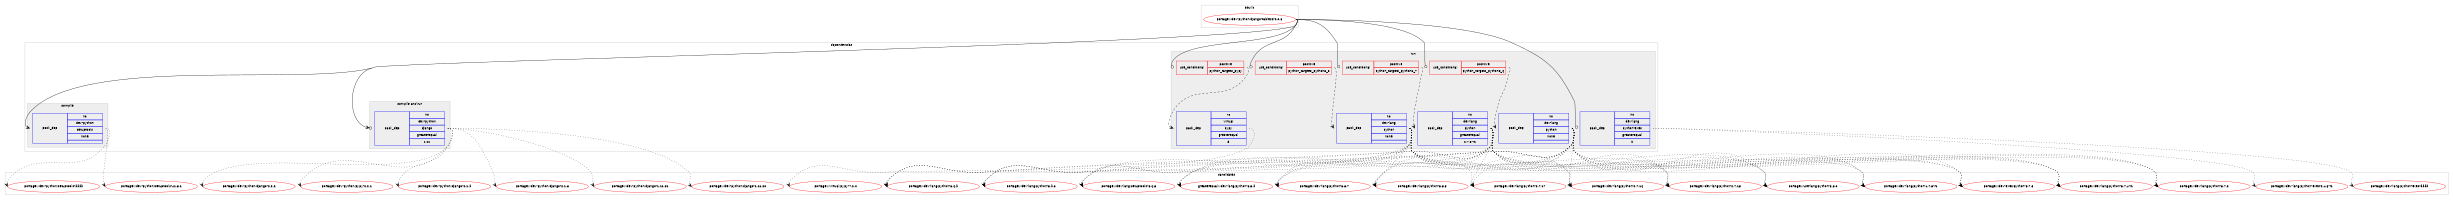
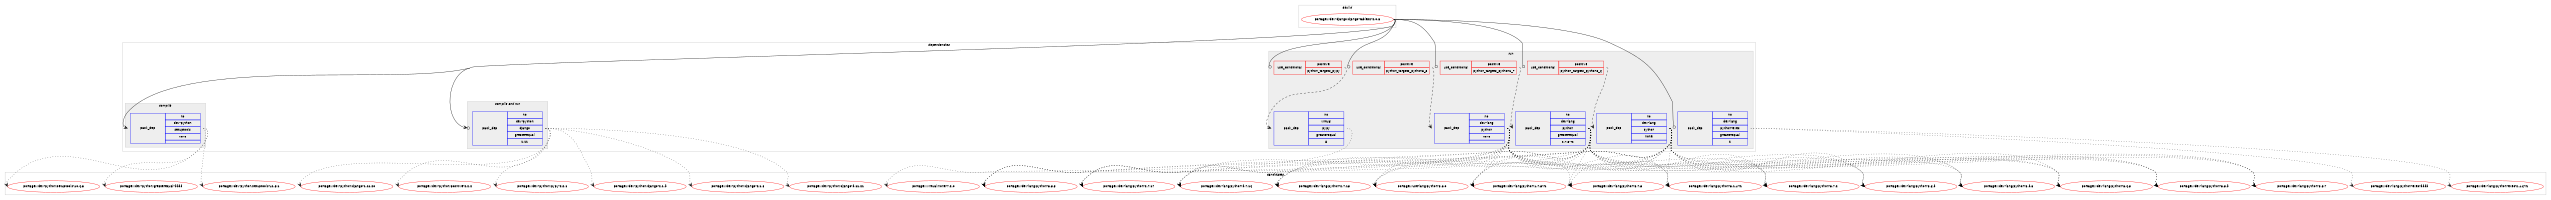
(1250, 19) -> (1347, 19)
none -> (54, 187)
(54, 187) -> (151, 187)
(249, 187) -> (445, 187)
(640, 187) -> (836, 187)
(836, 187) -> (933, 187)
(1129, 187) -> (2106, 187)
(1227, 187) -> (2204, 187)
(1618, 187) -> (1227, 187)
(2009, 187) -> (1618, 187)
(2106, 187) -> (1715, 187)
